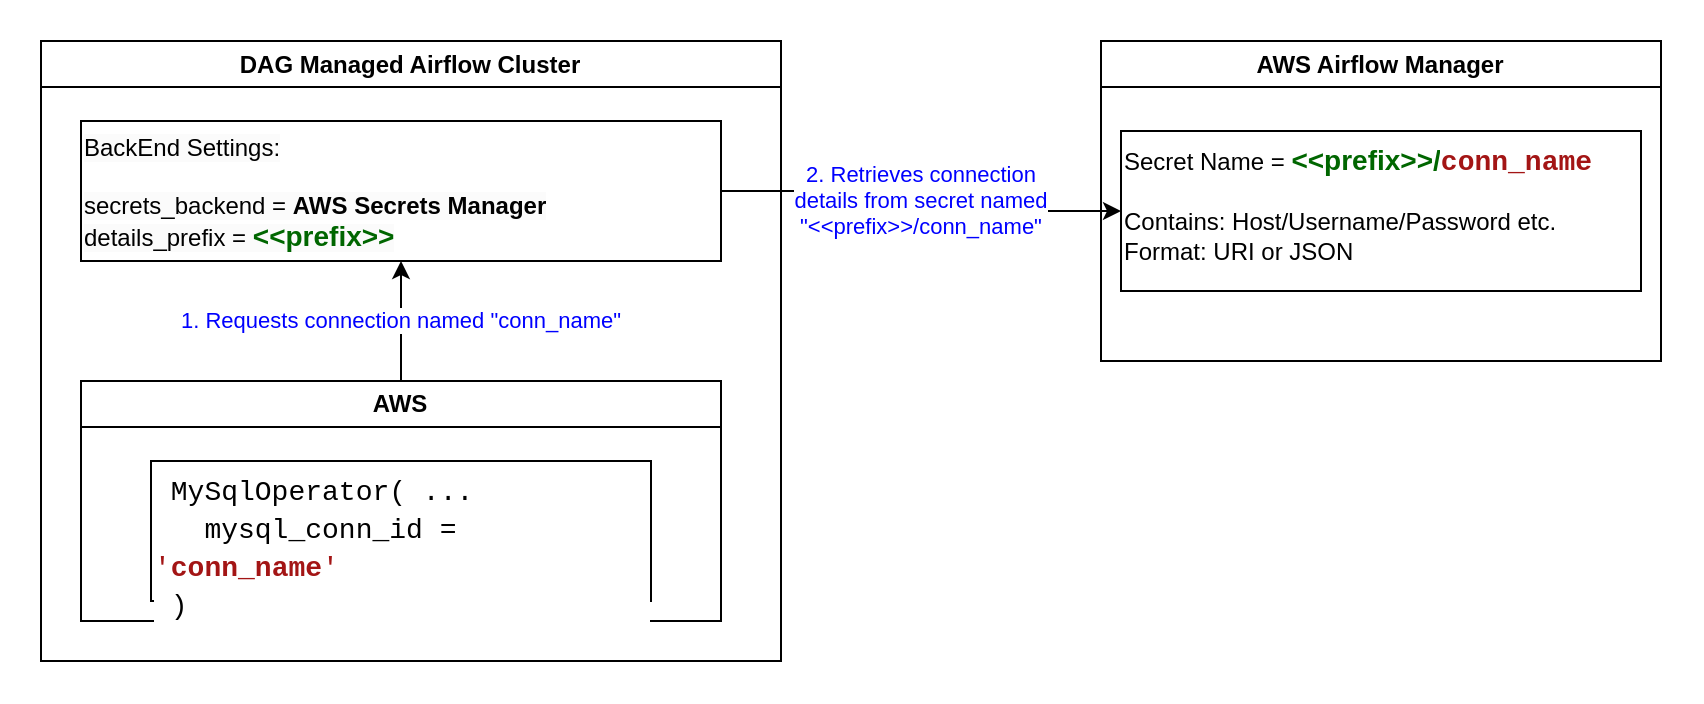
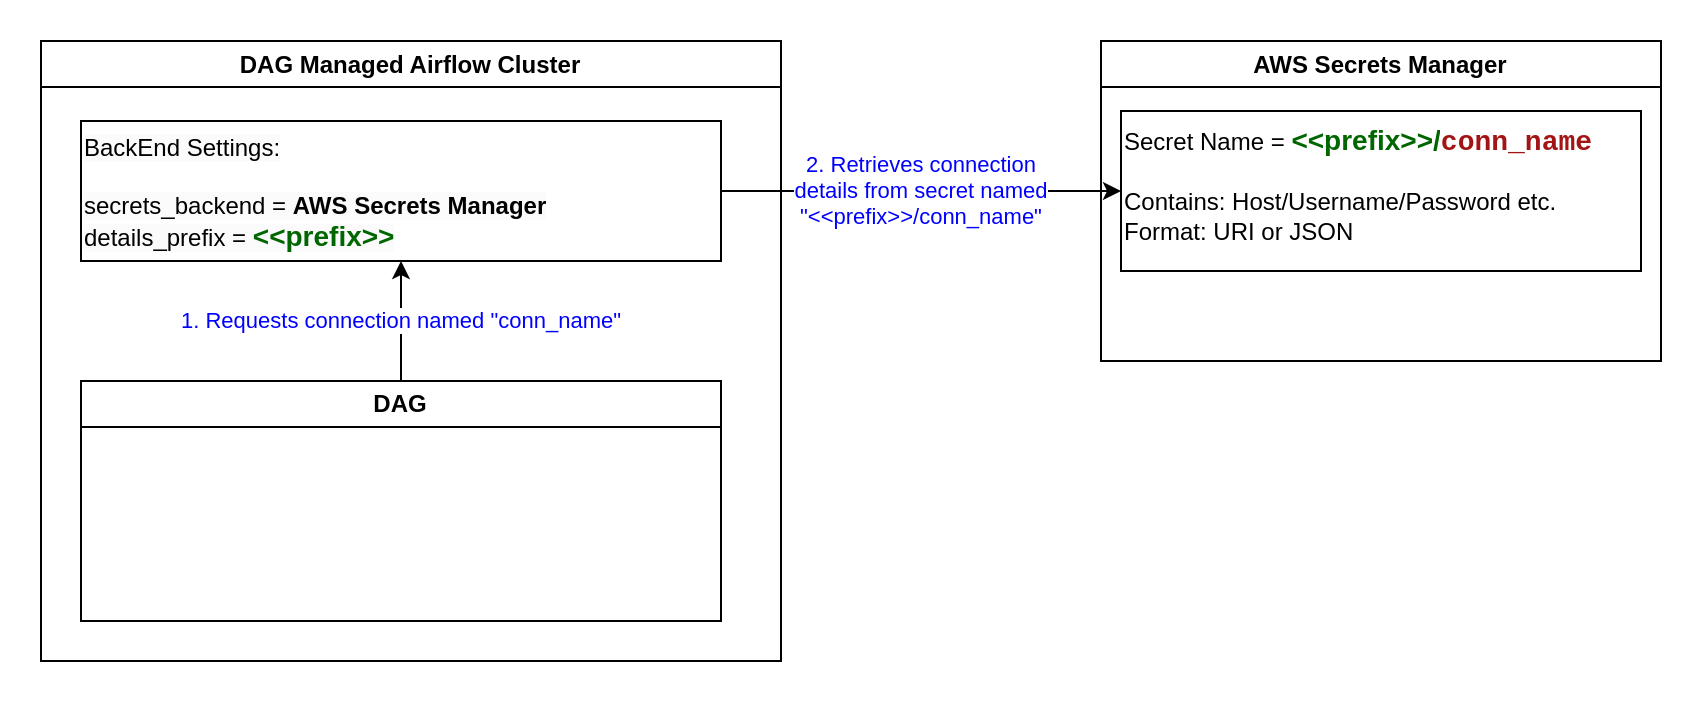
(1380, 65) -> (1380, 65)
(1381, 211) -> (1381, 191)
(401, 405) -> (401, 405)
(401, 531) -> none
